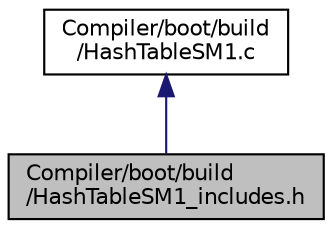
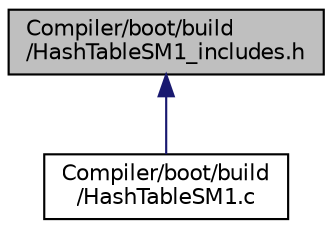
(166, 126) -> (166, 126)
